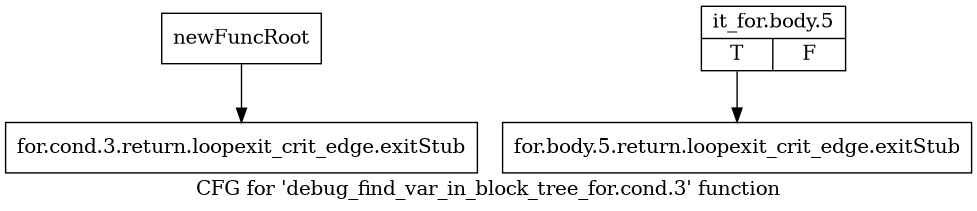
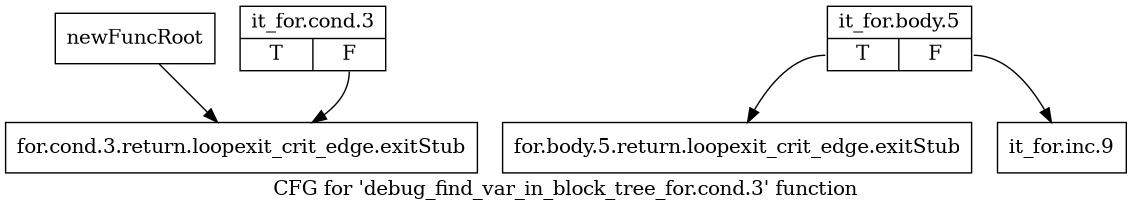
none -> (313, 38)
none -> (1062, 148)
